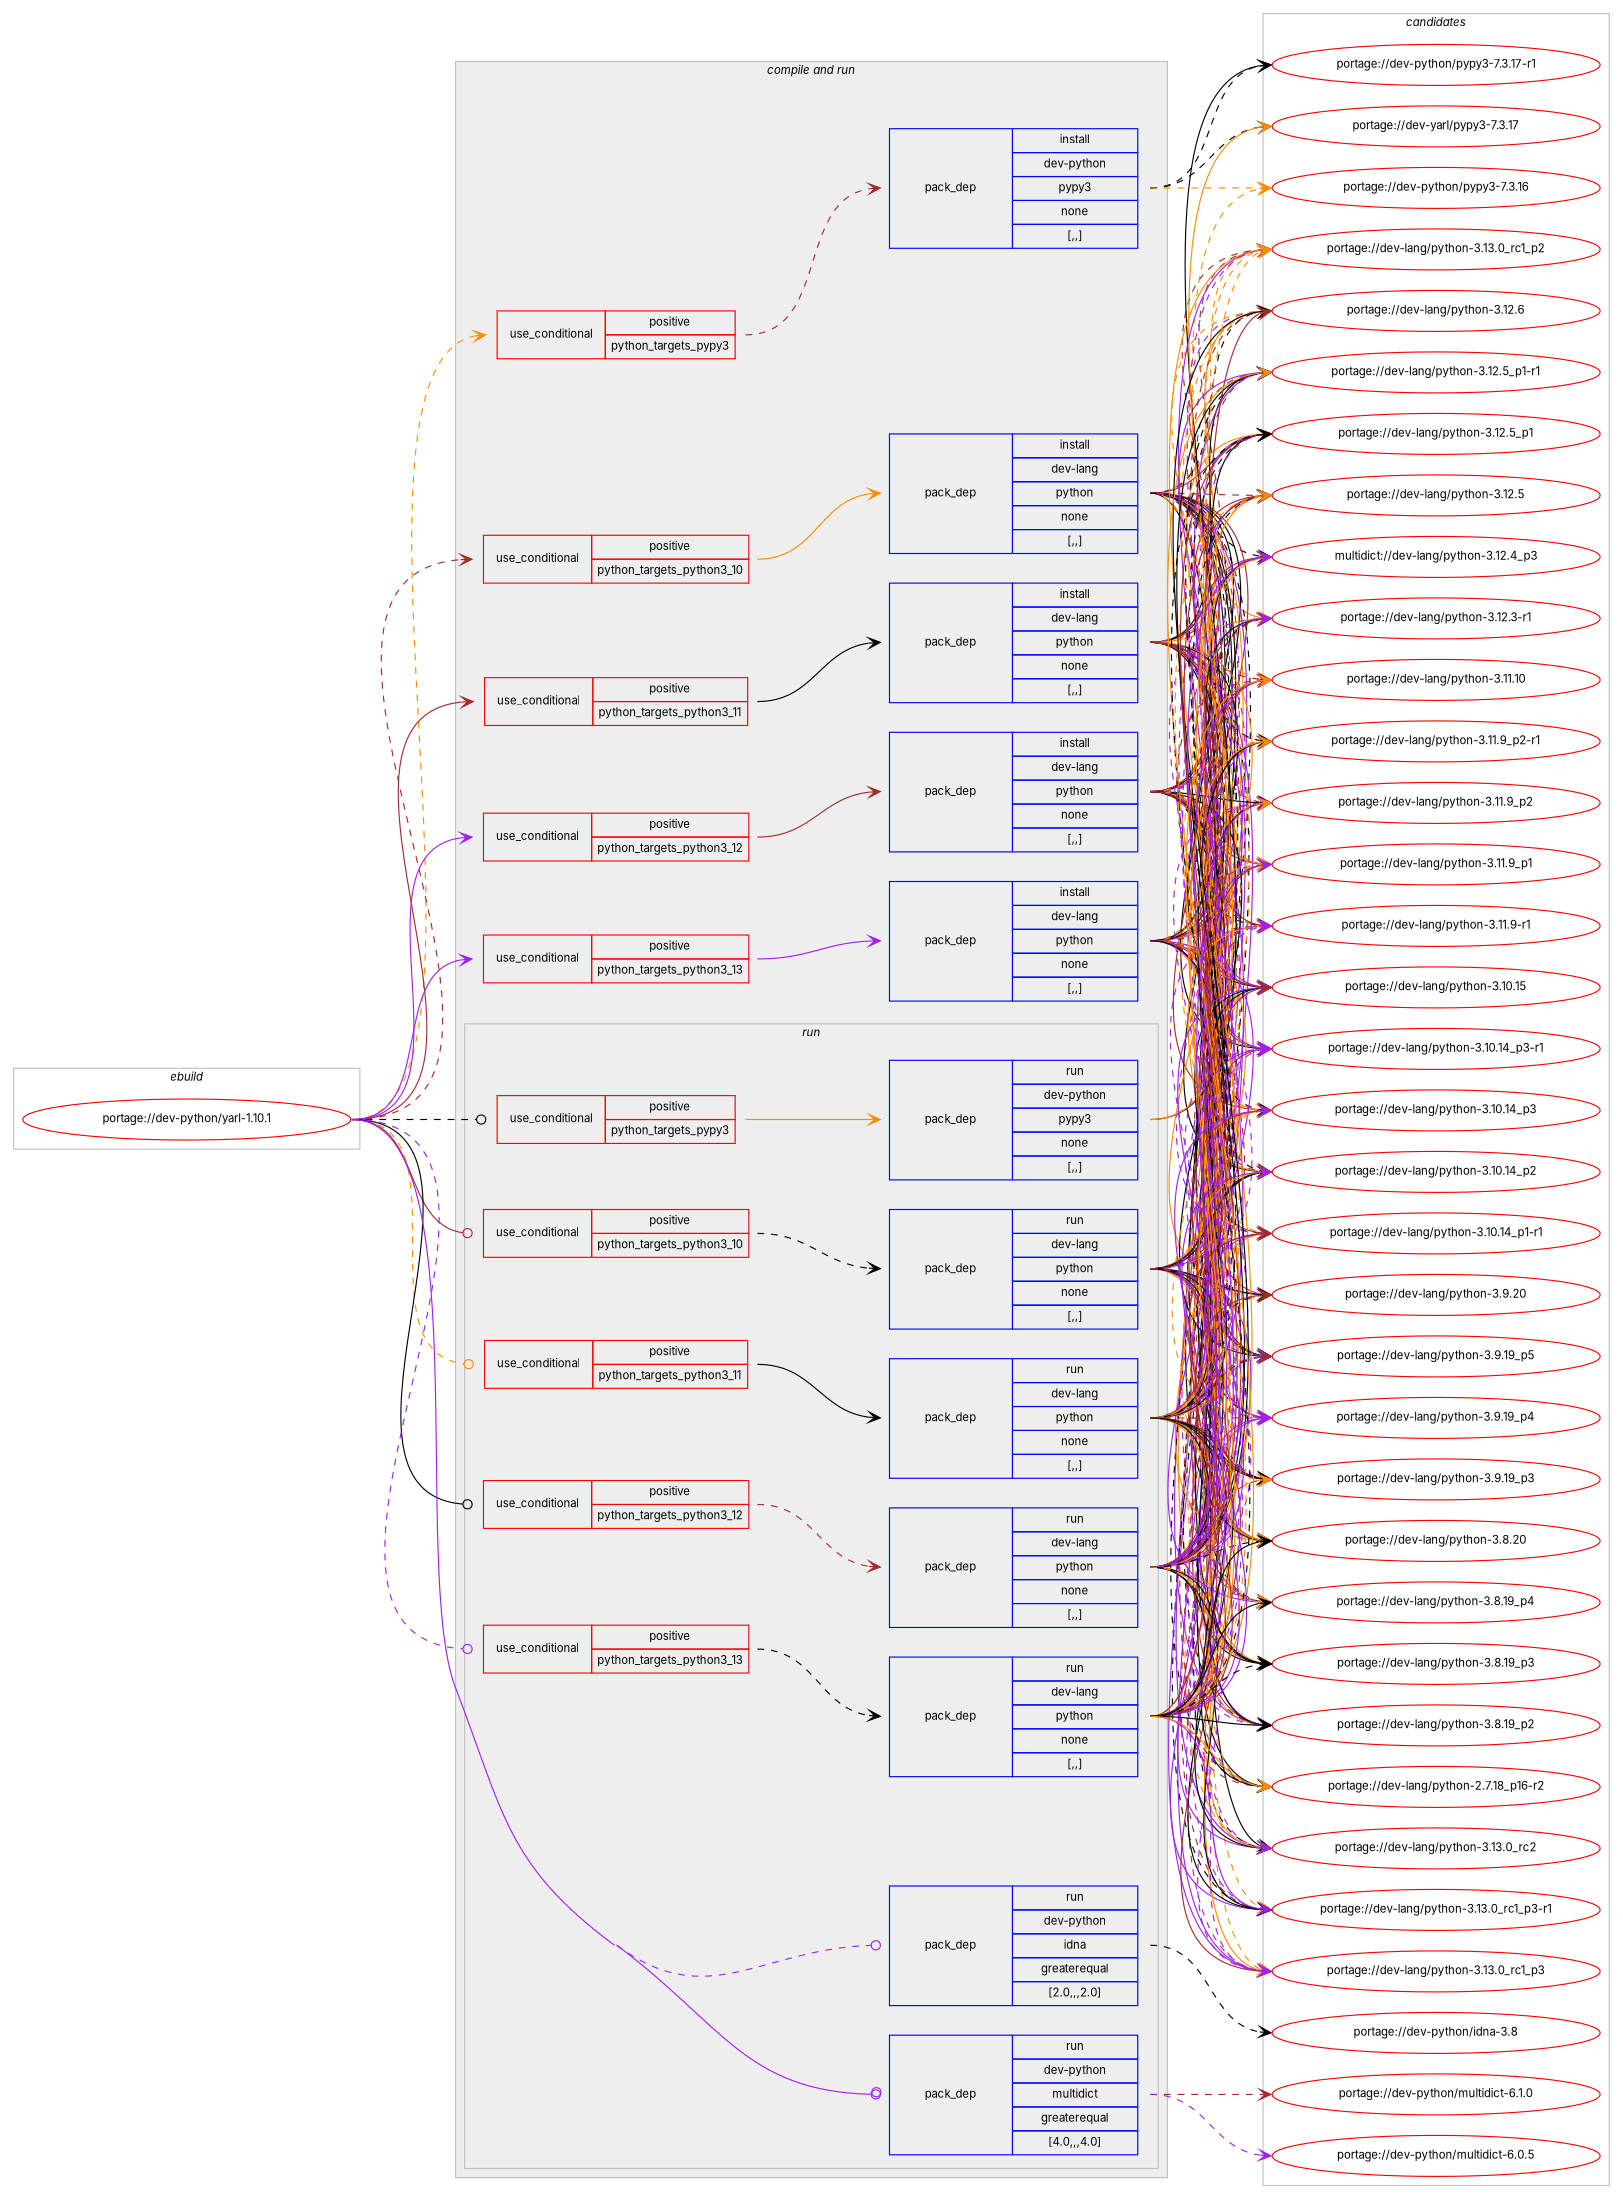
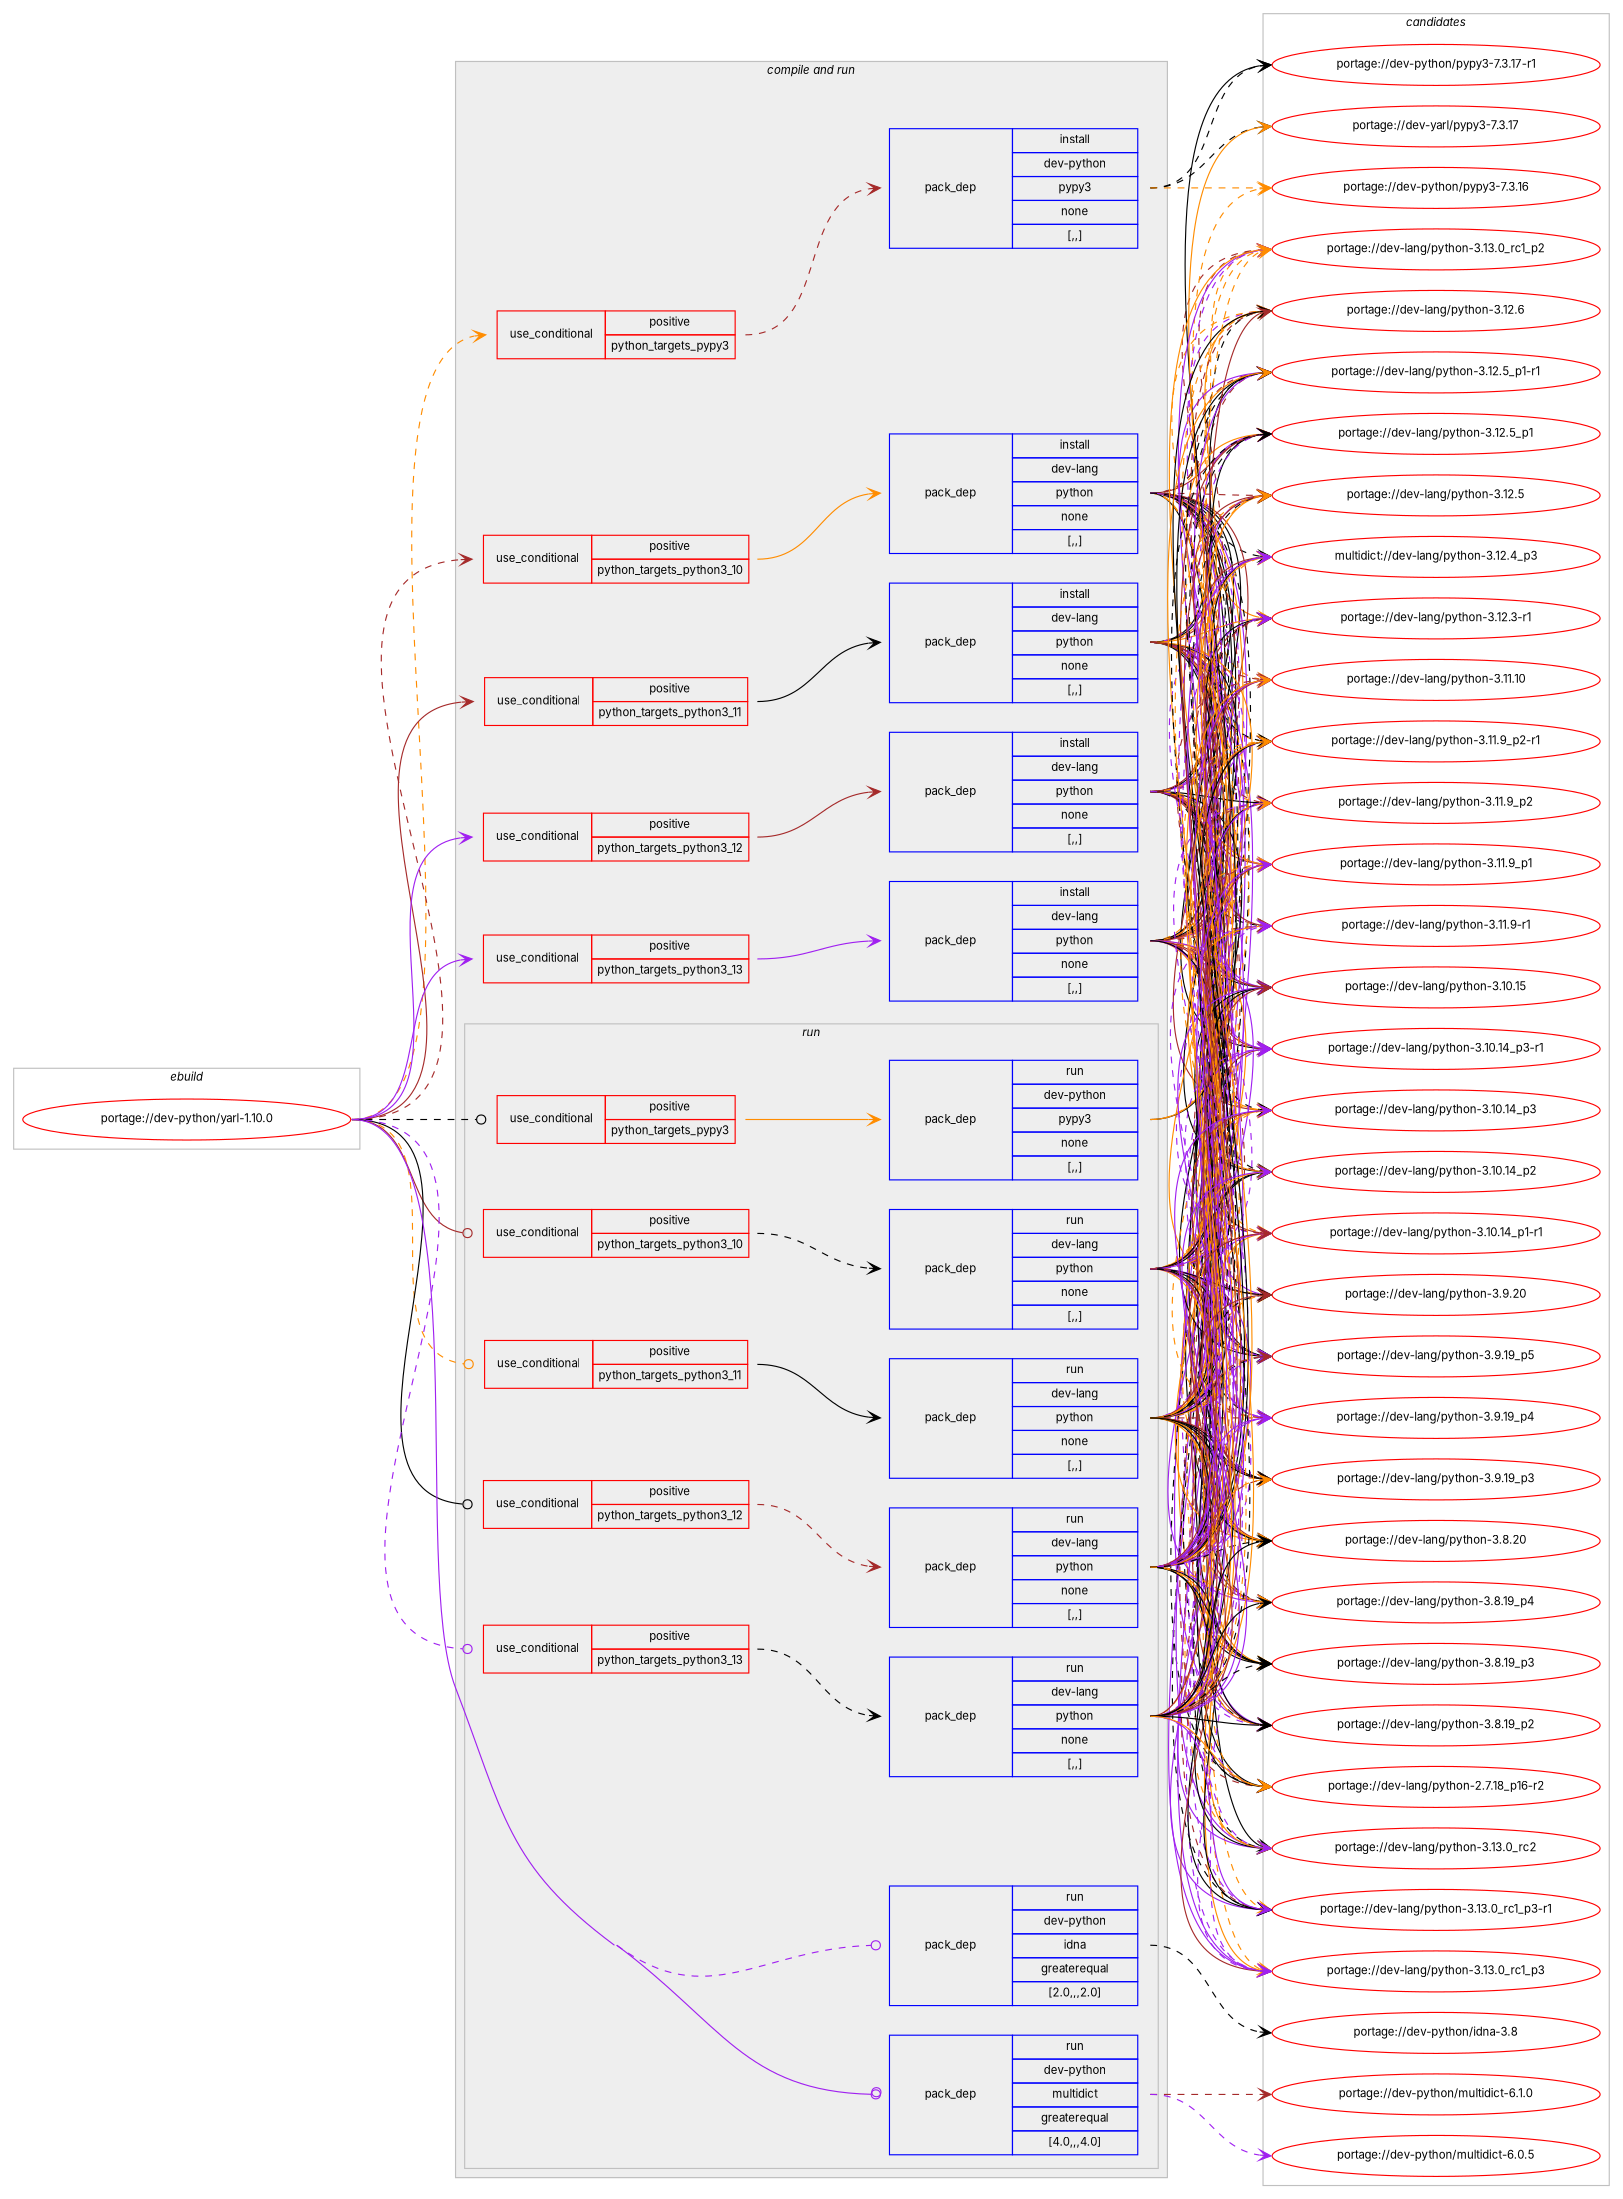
(187, 1120) -> (187, 1120)
